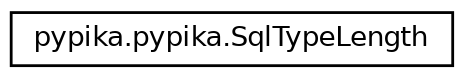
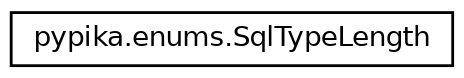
(232, 39) -> (232, 39)
